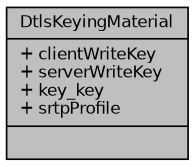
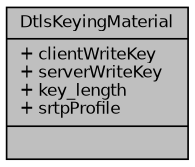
(63, 91) -> (73, 91)
